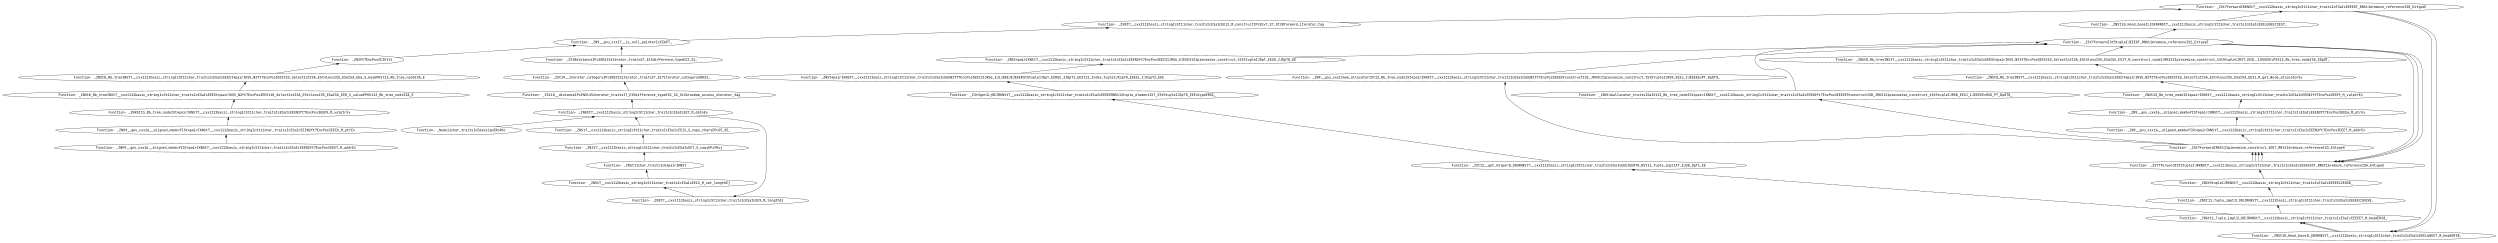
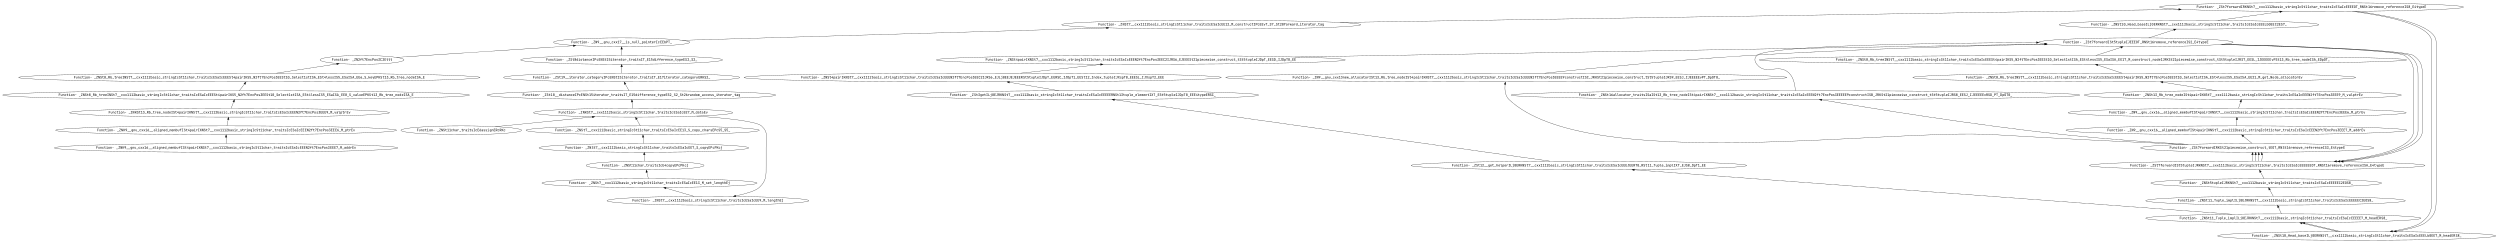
(461, 130) -> (461, 130)
(645, 165) -> (645, 165)
